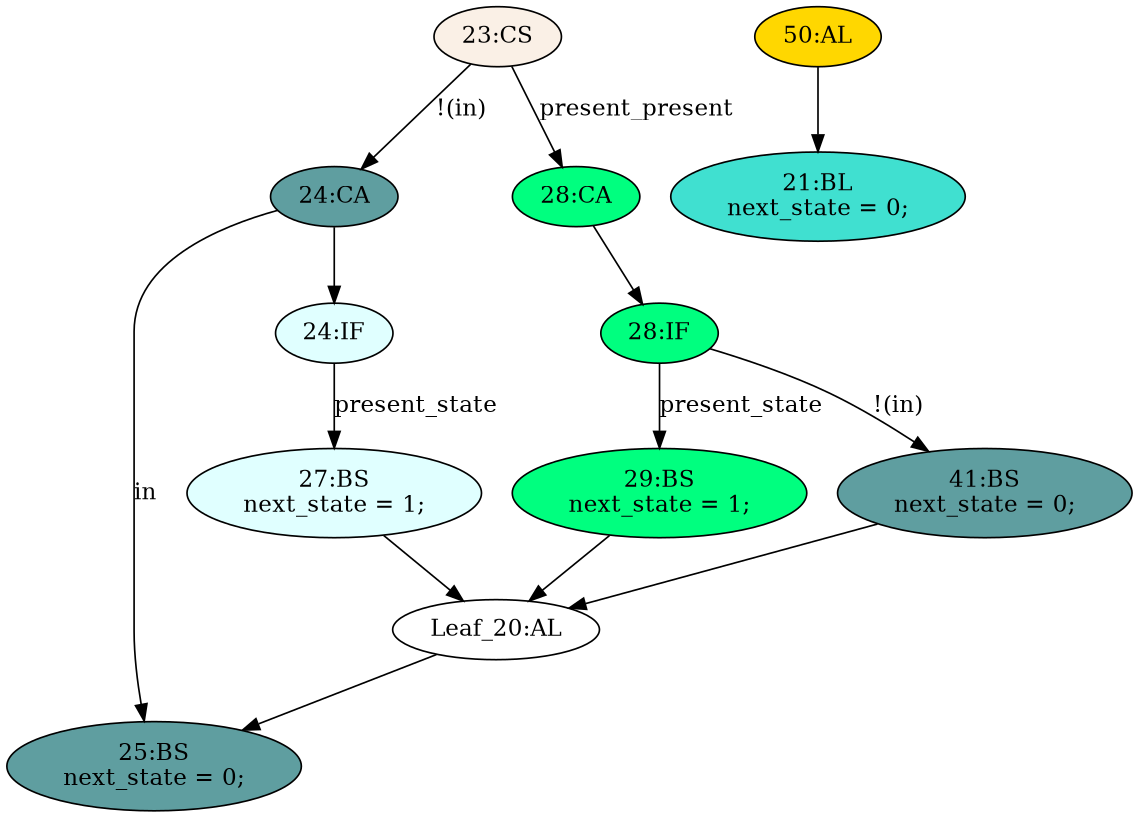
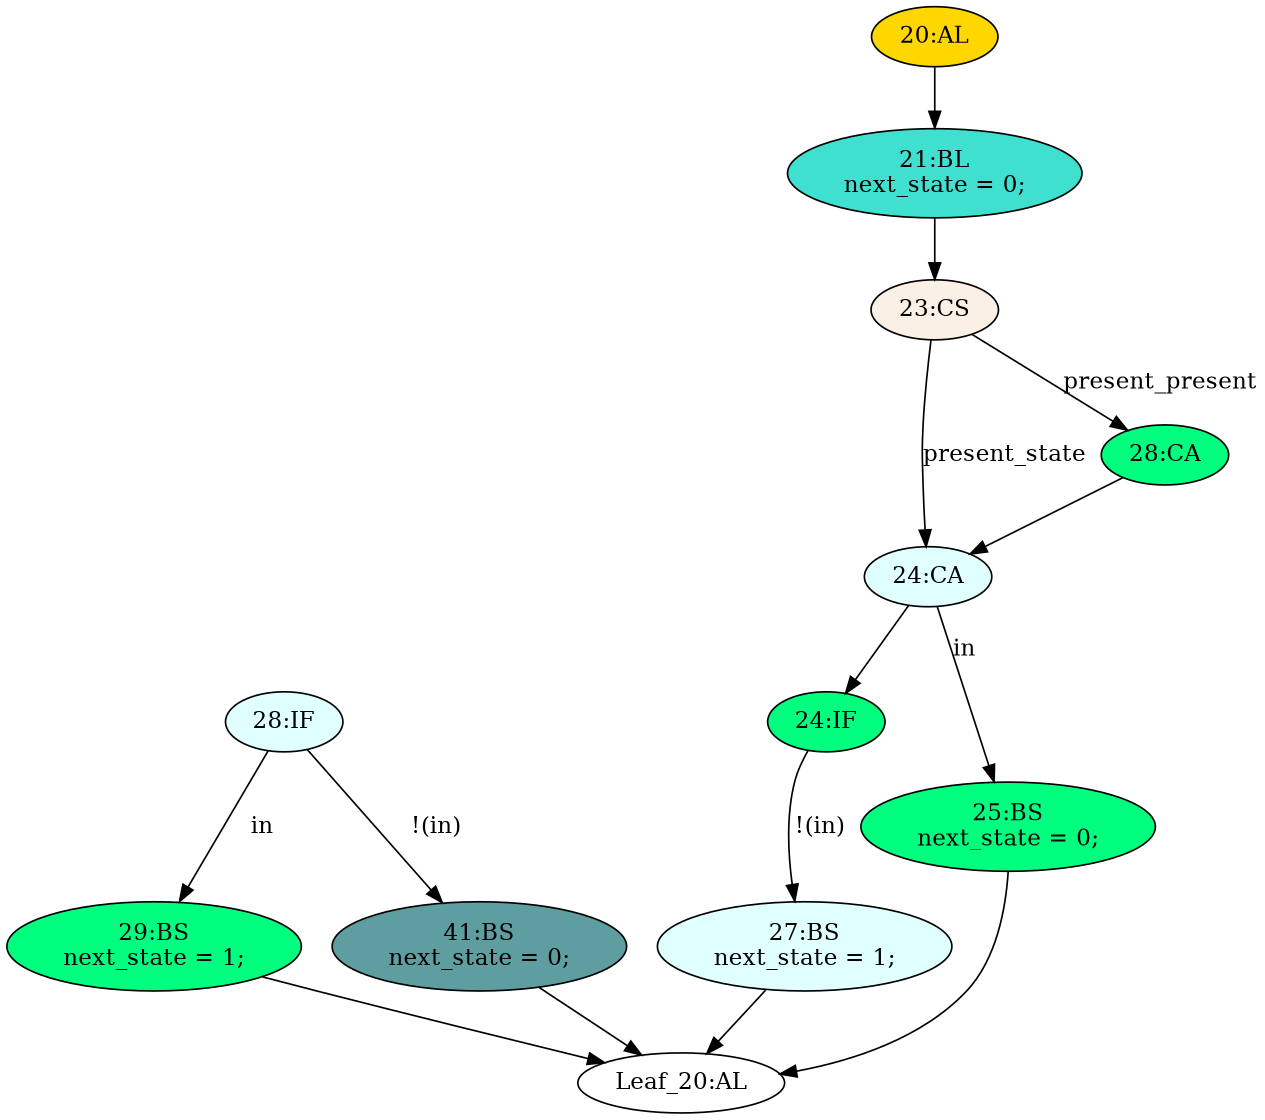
(818, 37) -> (935, 37)
(462, 109) -> (1005, 455)
(334, 197) -> (928, 577)
none -> (935, 241)
(613, 258) -> (1054, 512)
(334, 333) -> (826, 722)
(660, 333) -> (284, 722)
(416, 406) -> (820, 827)
(741, 406) -> (263, 827)
(348, 689) -> (943, 1012)
(154, 766) -> (1008, 827)
